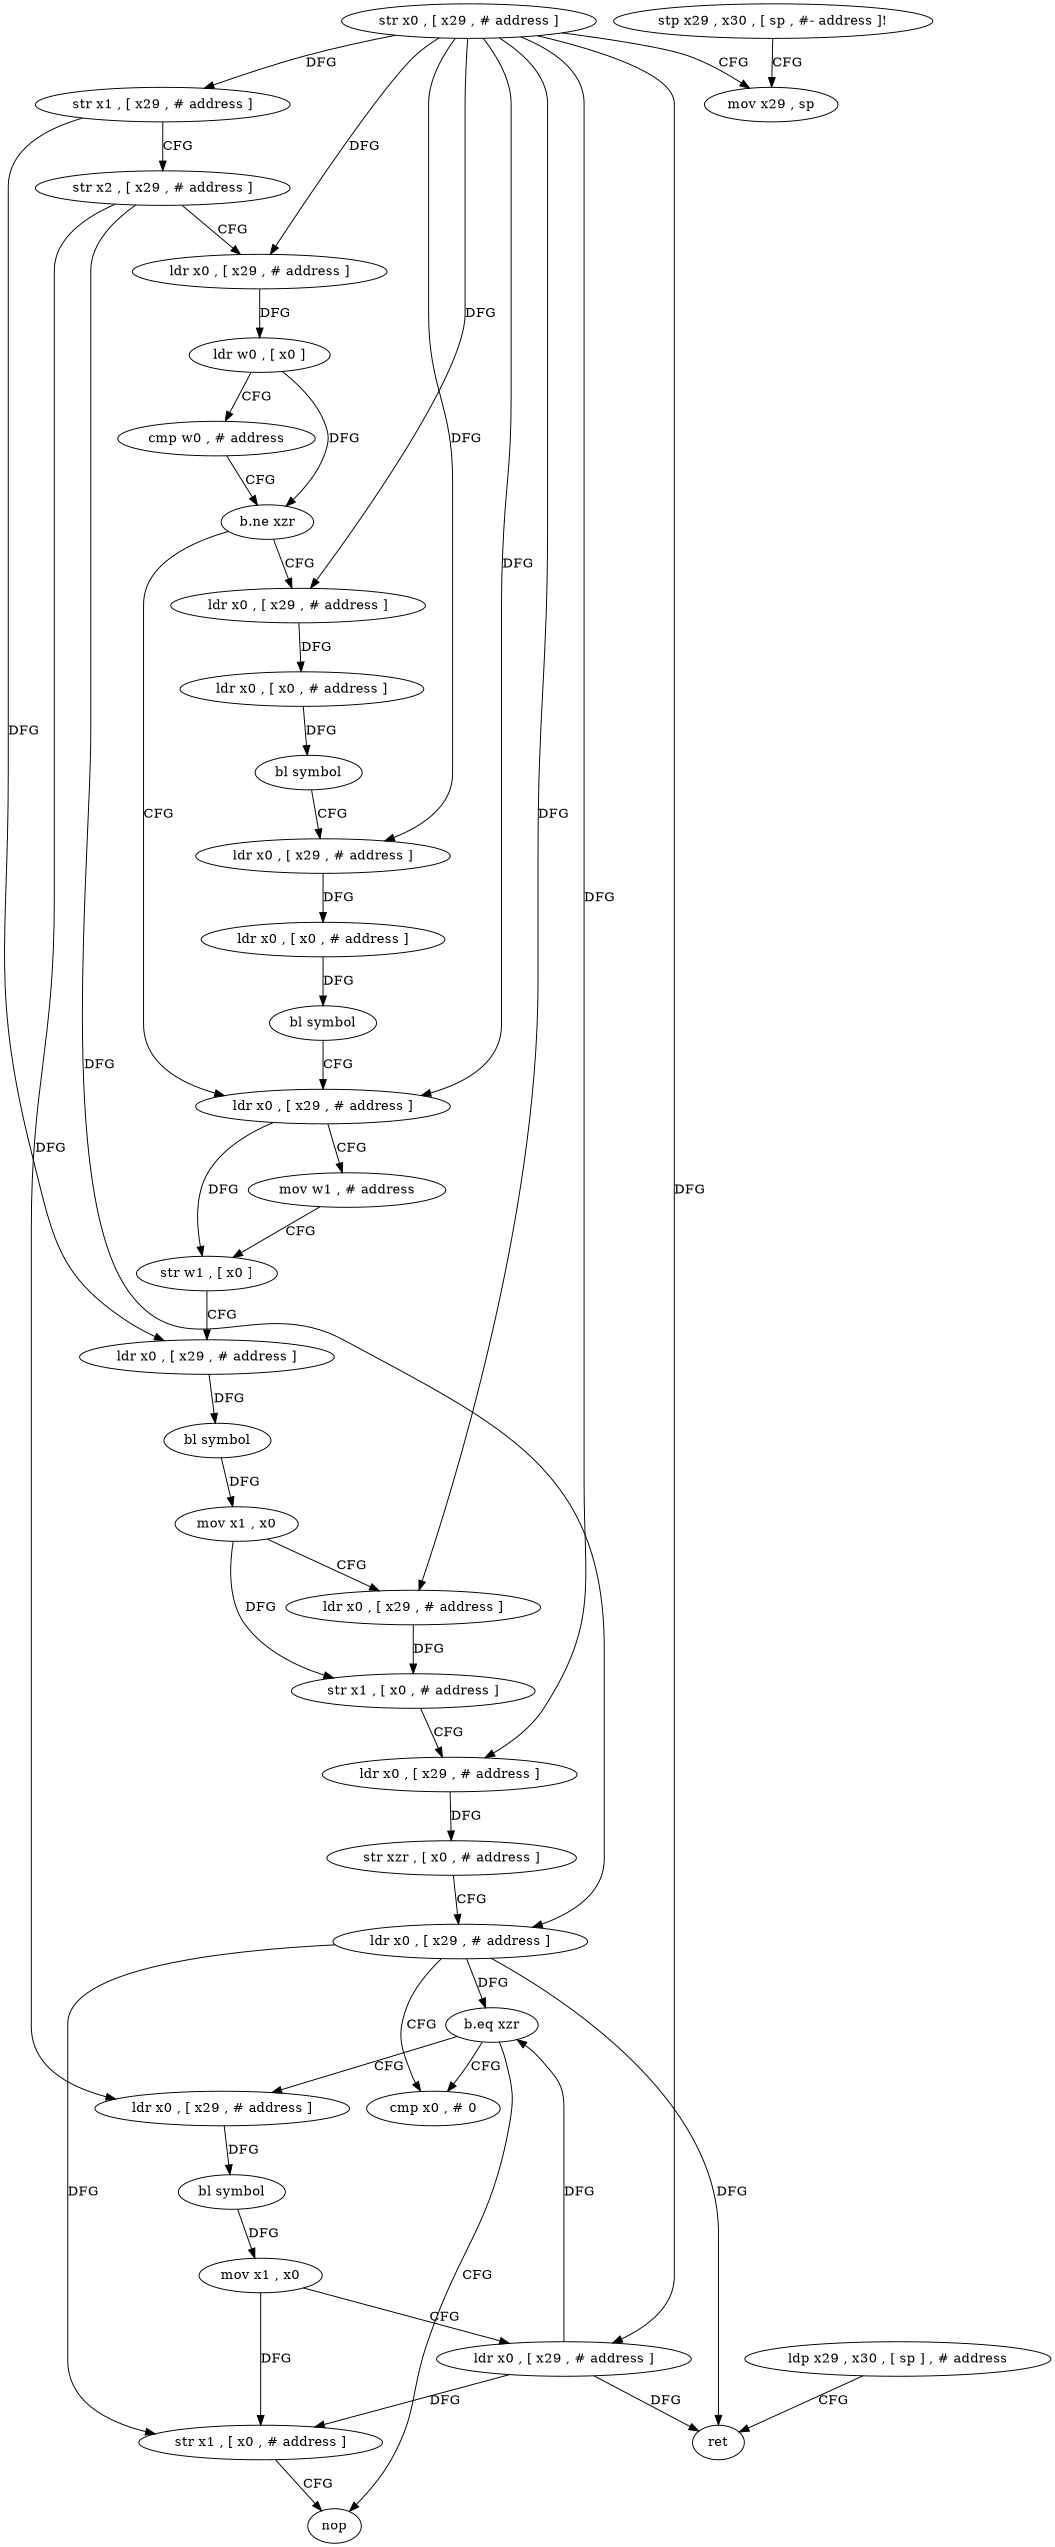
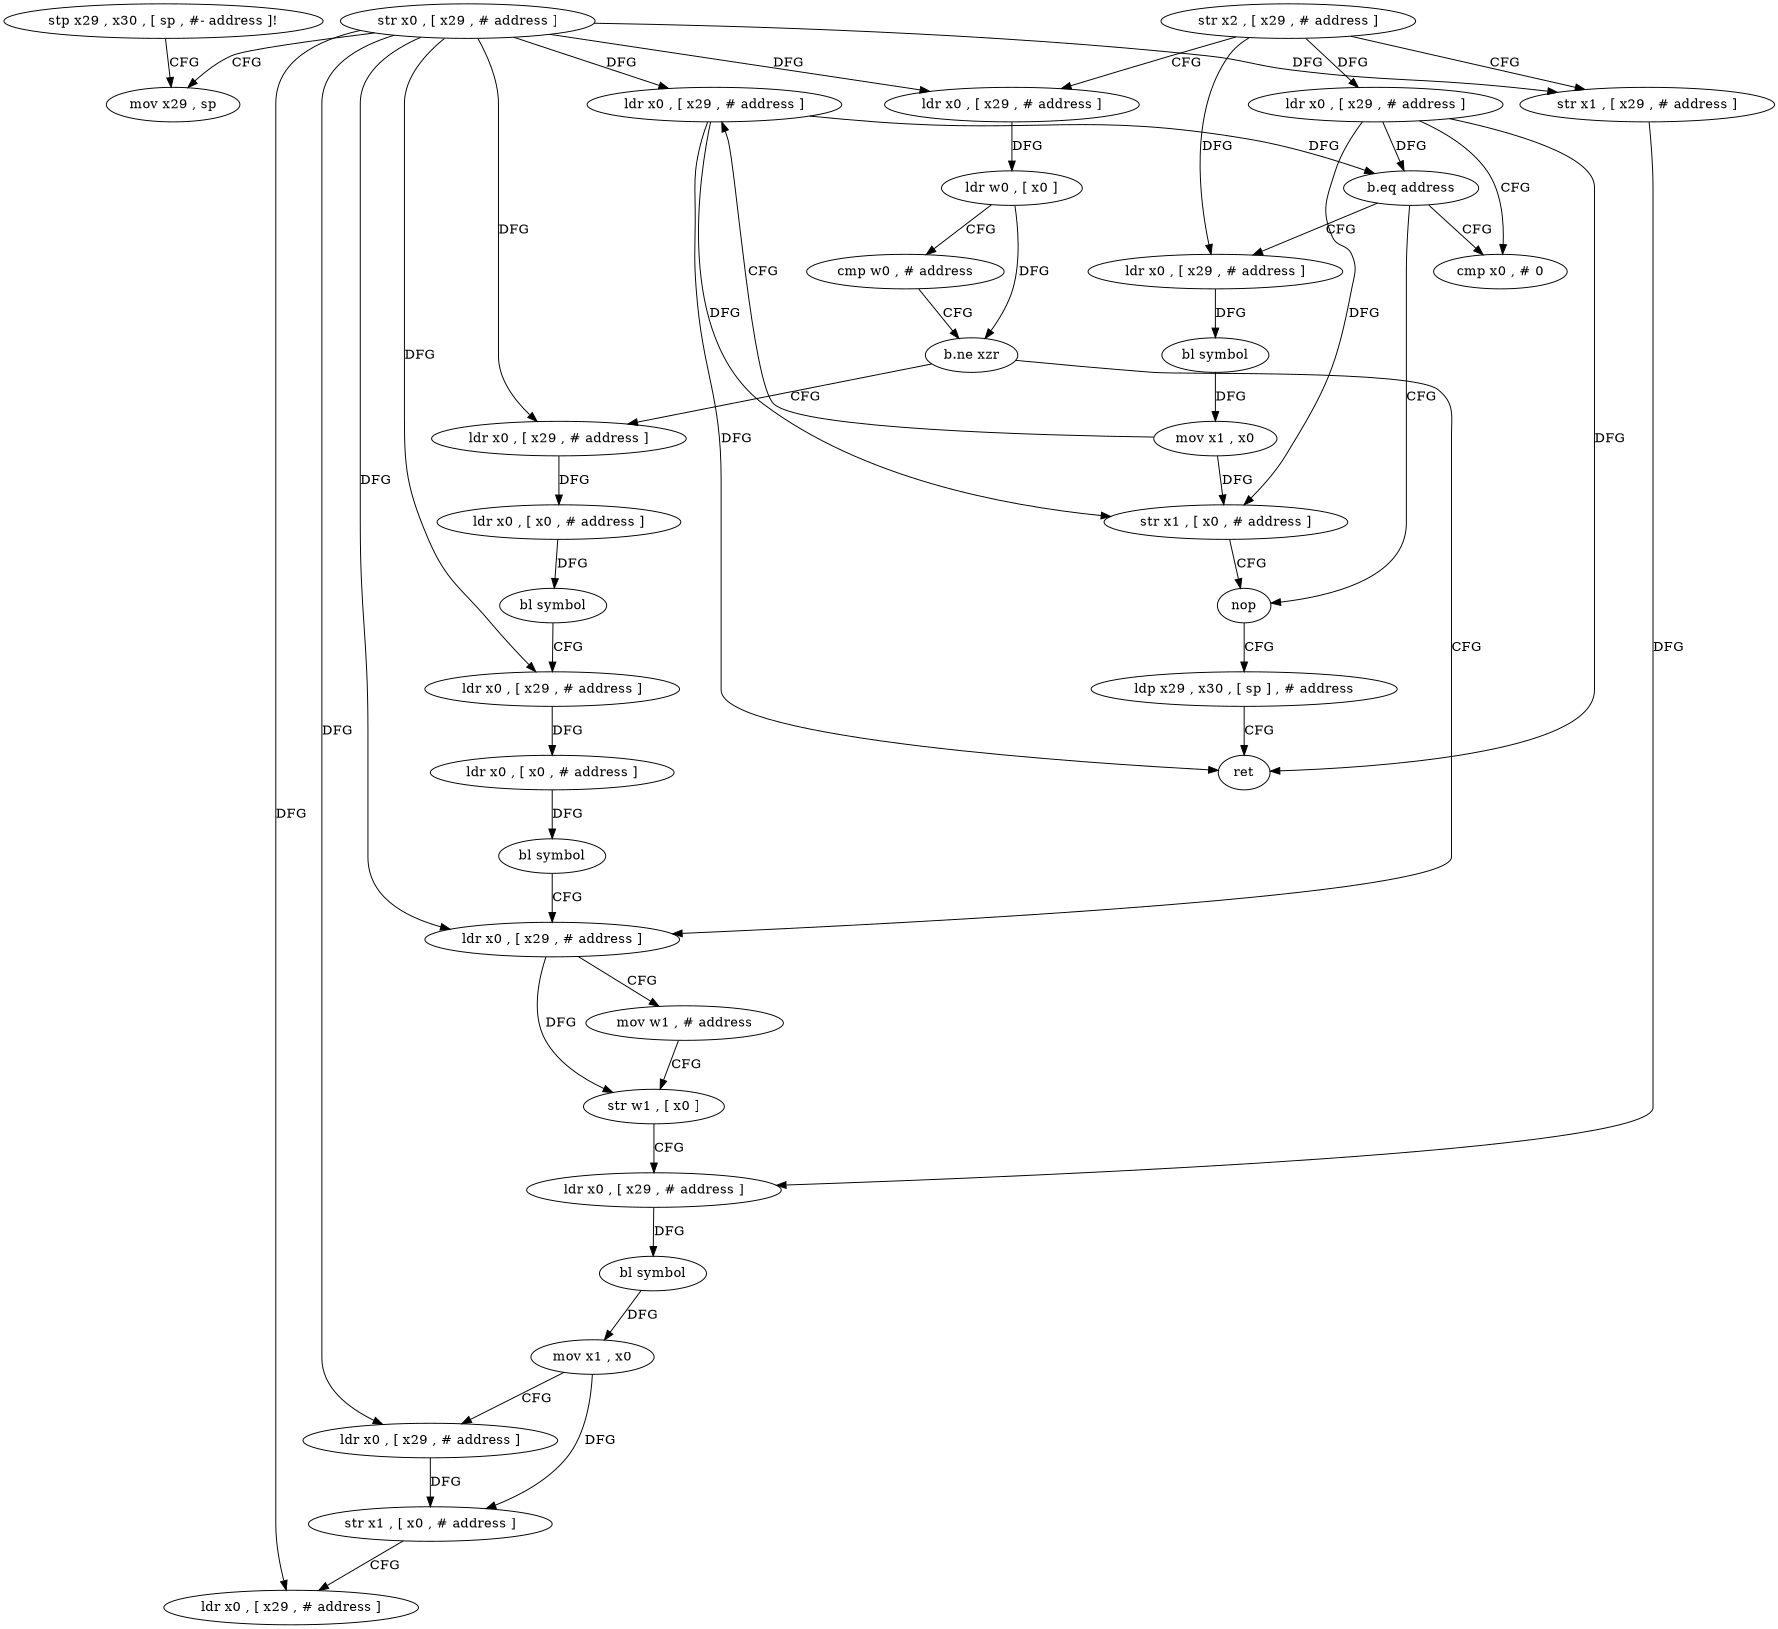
(163, 142) -> (1463, 62)
none -> (1244, 643)
(452, 1858) -> none
(492, 2025) -> (1411, 188)
